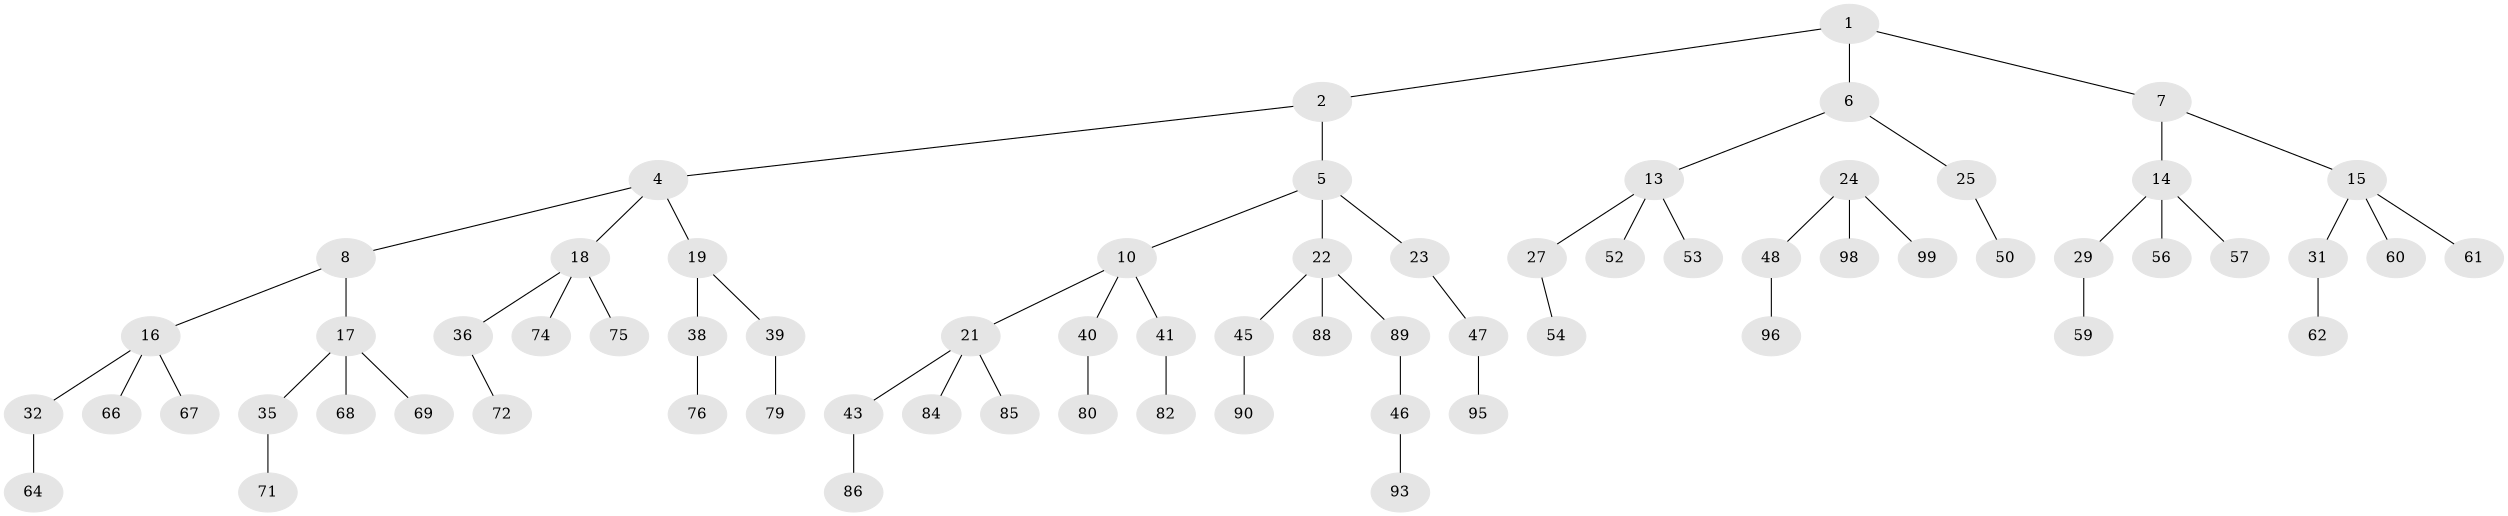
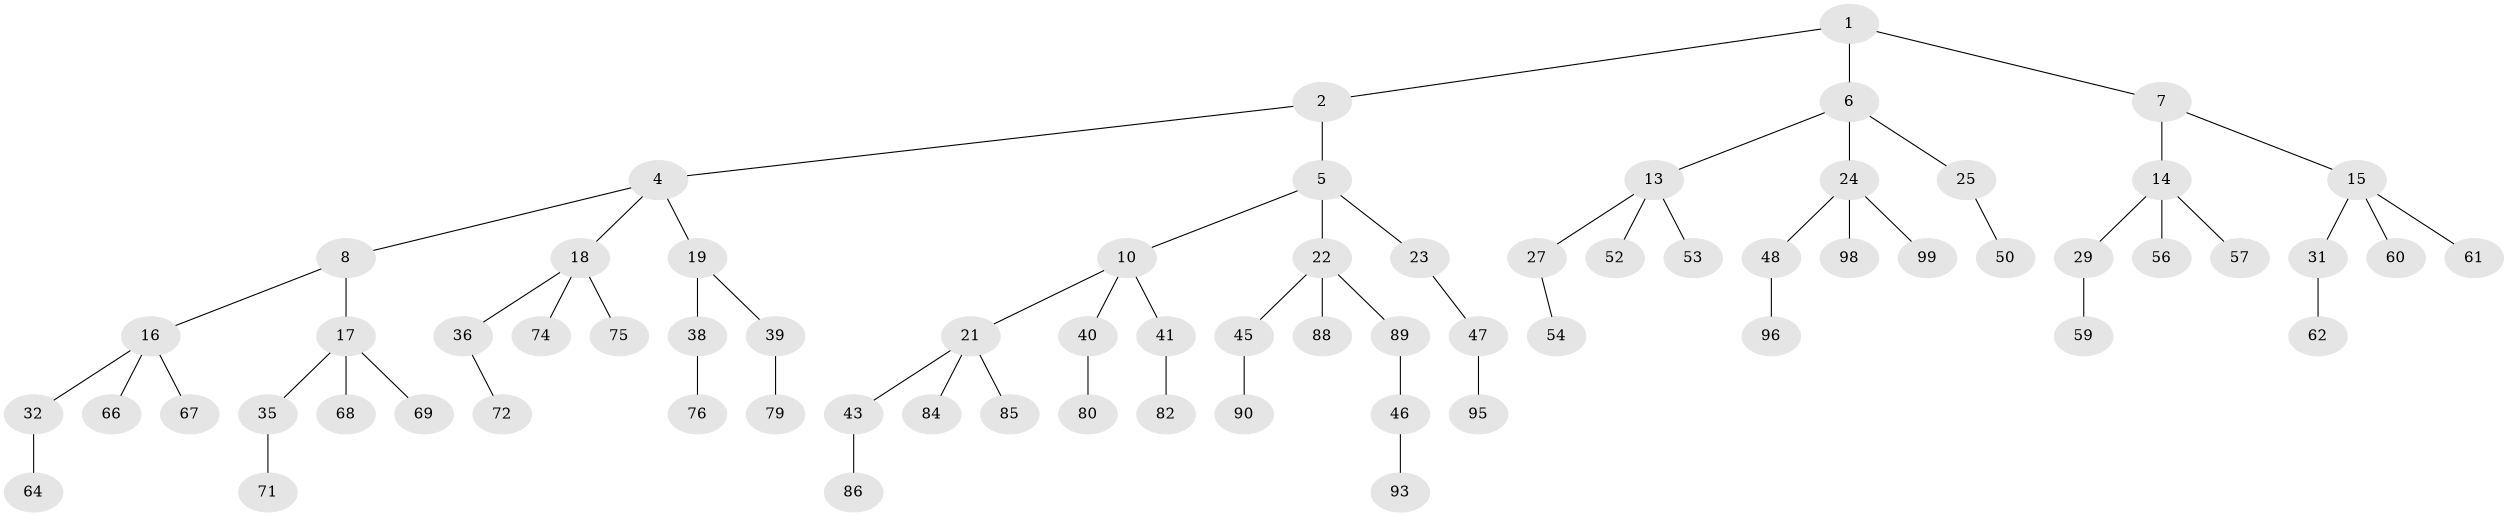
none -> (1849, 141)
